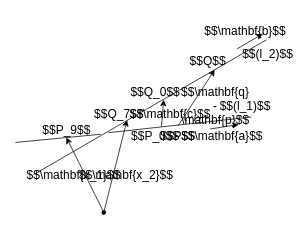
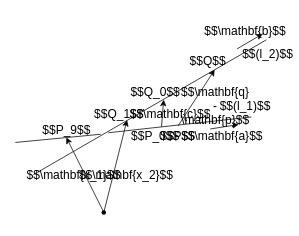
(119, 114) -> (119, 114)
